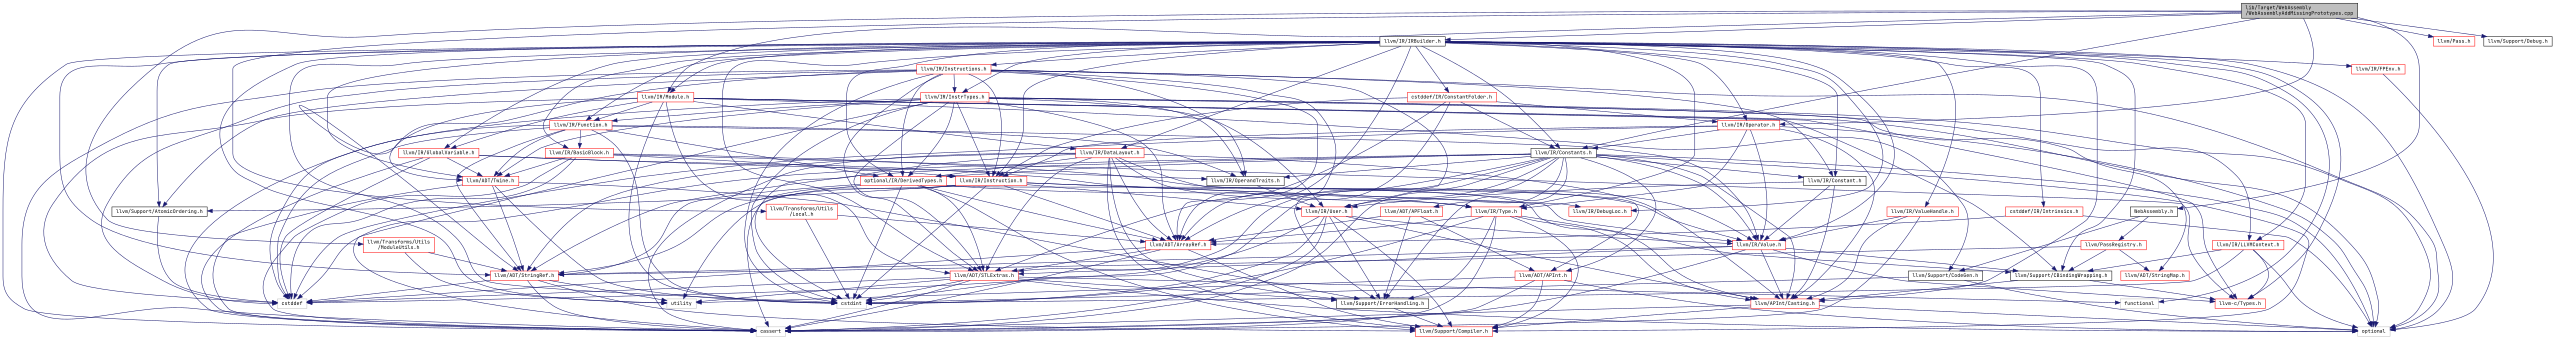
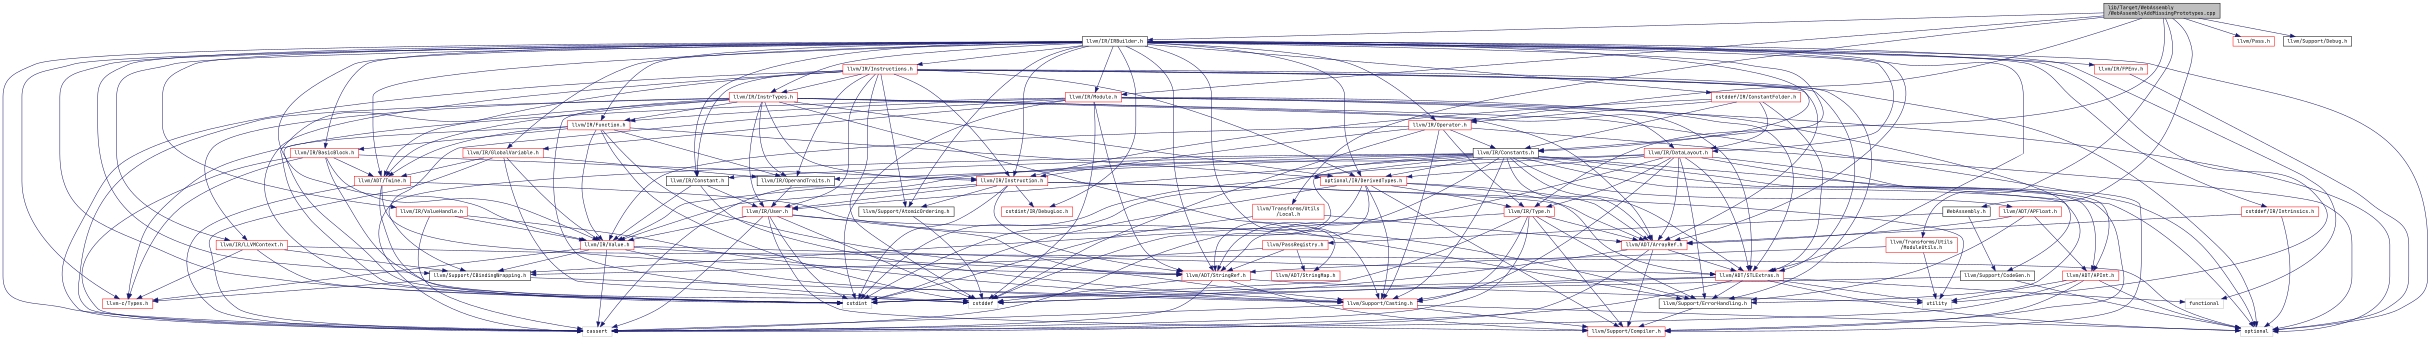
(1385, 183) -> (1756, 136)
(1600, 212) -> (1037, 212)
(203, 303) -> none
(1785, 304) -> (1380, 304)
